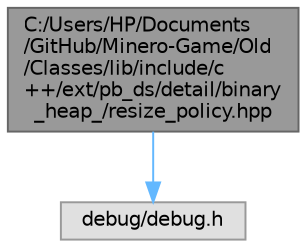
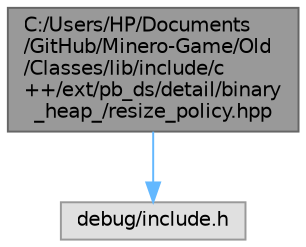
(153, 221) -> (153, 221)
